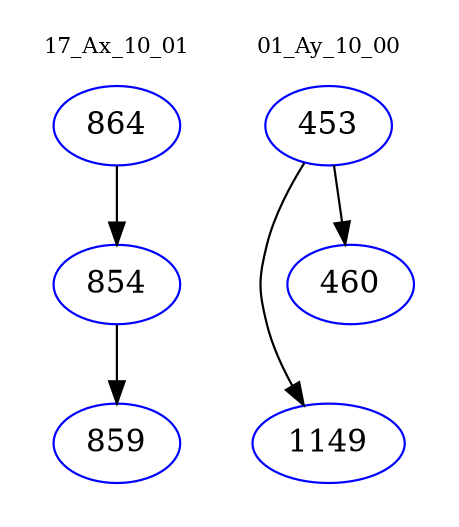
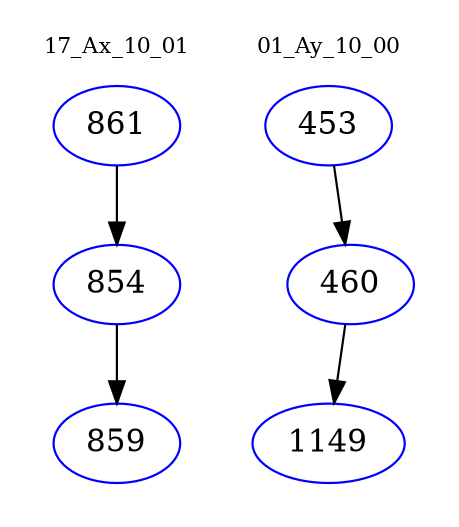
(117, 126) -> (117, 126)
(261, 273) -> (341, 352)
